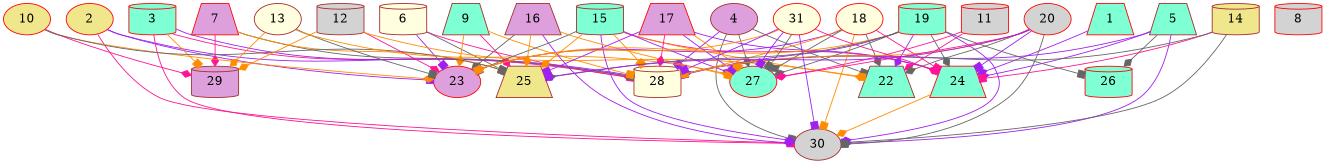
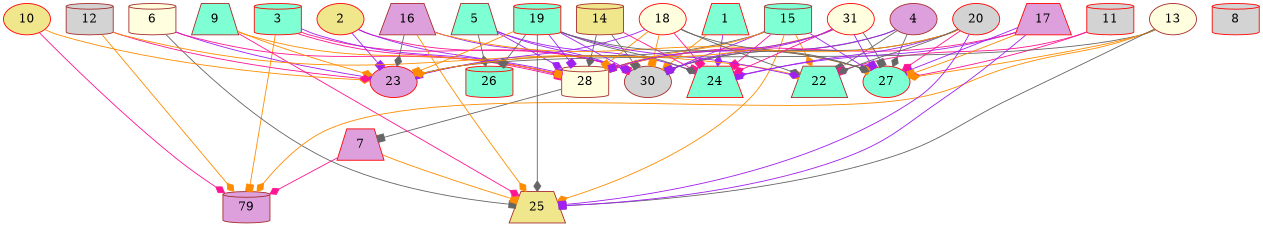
(948, 43) -> (967, 51)
(270, 52) -> (874, 162)
(431, 58) -> (478, 112)
(215, 82) -> (246, 207)
(889, 113) -> (689, 49)
